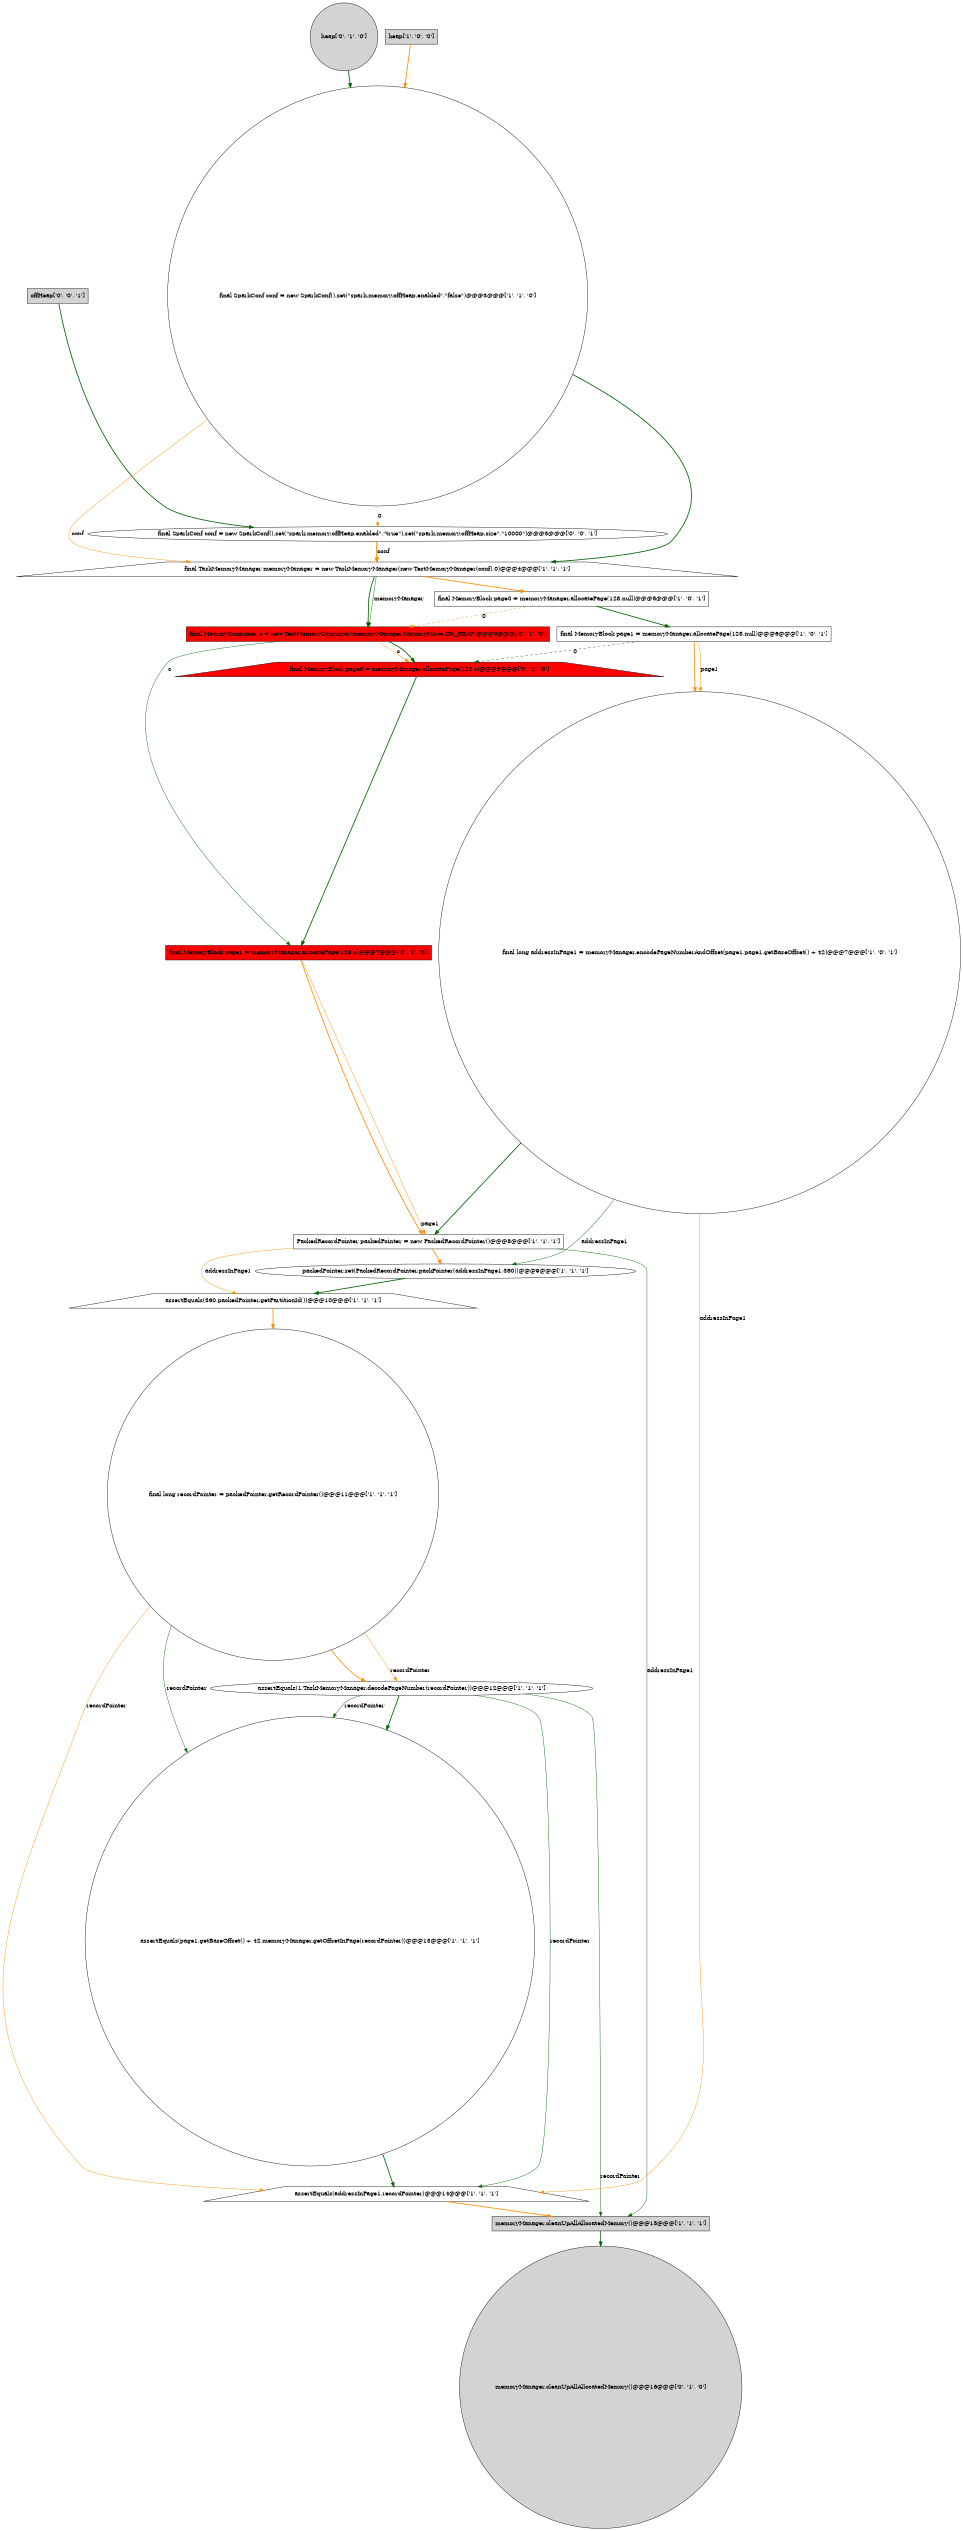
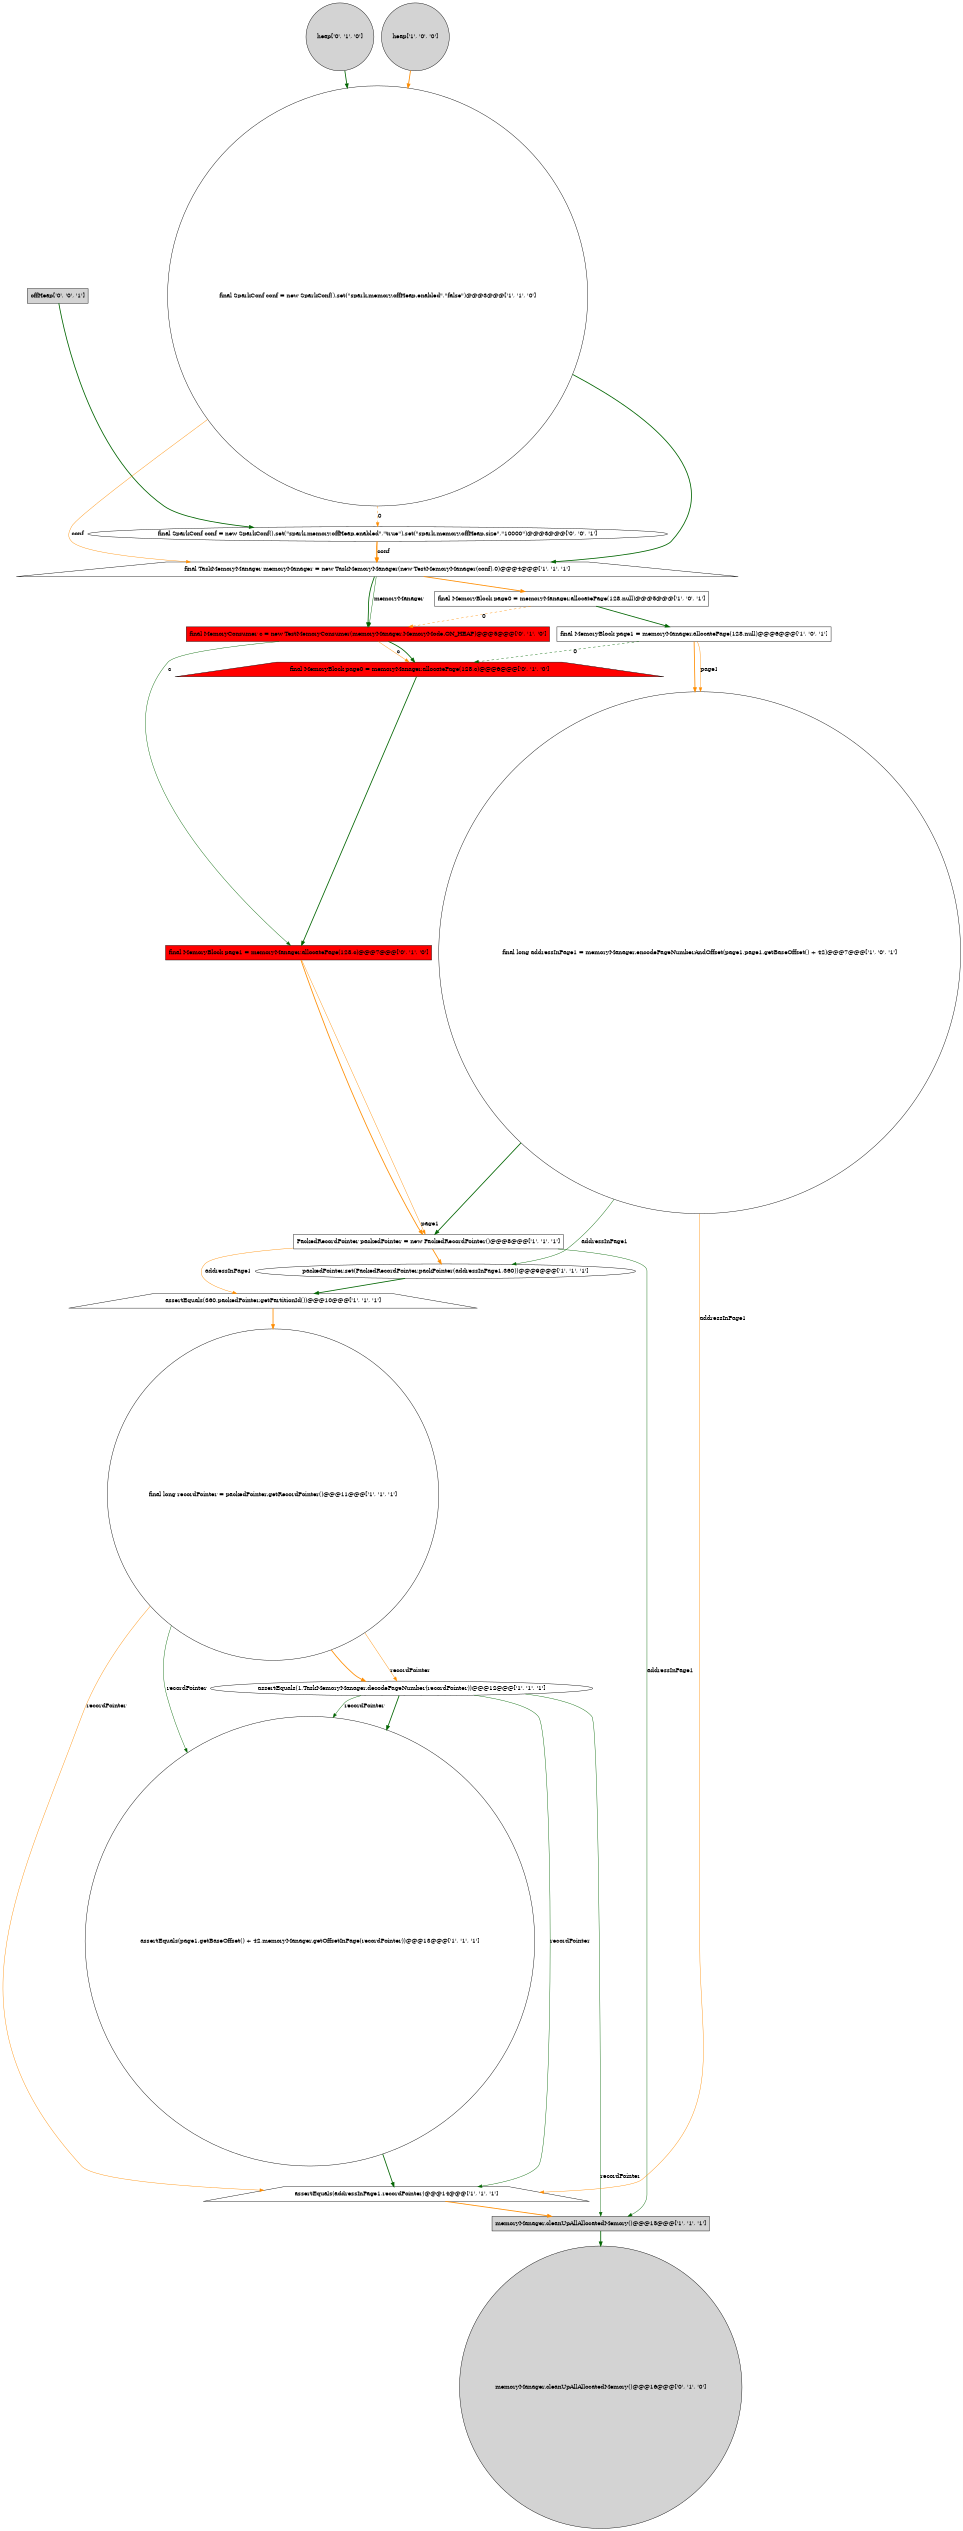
(411, 37) -> (415, 37)
